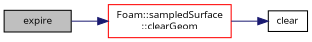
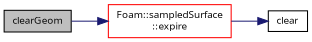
(38, 21) -> (38, 21)
(170, 21) -> (170, 21)
